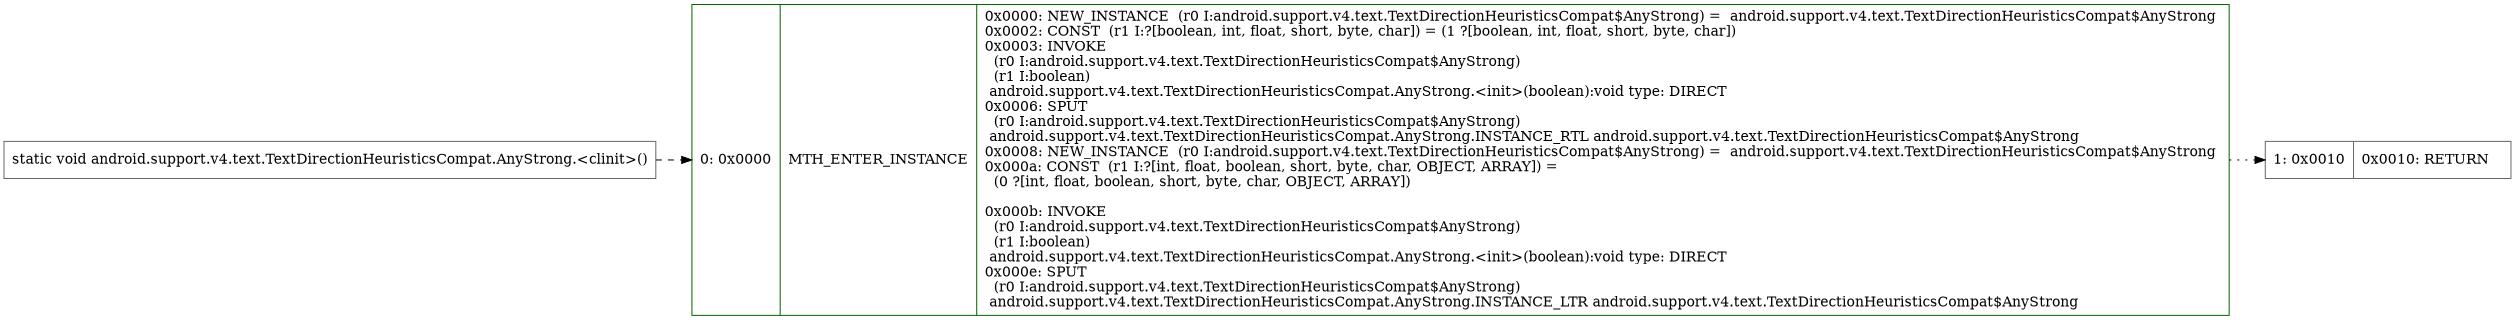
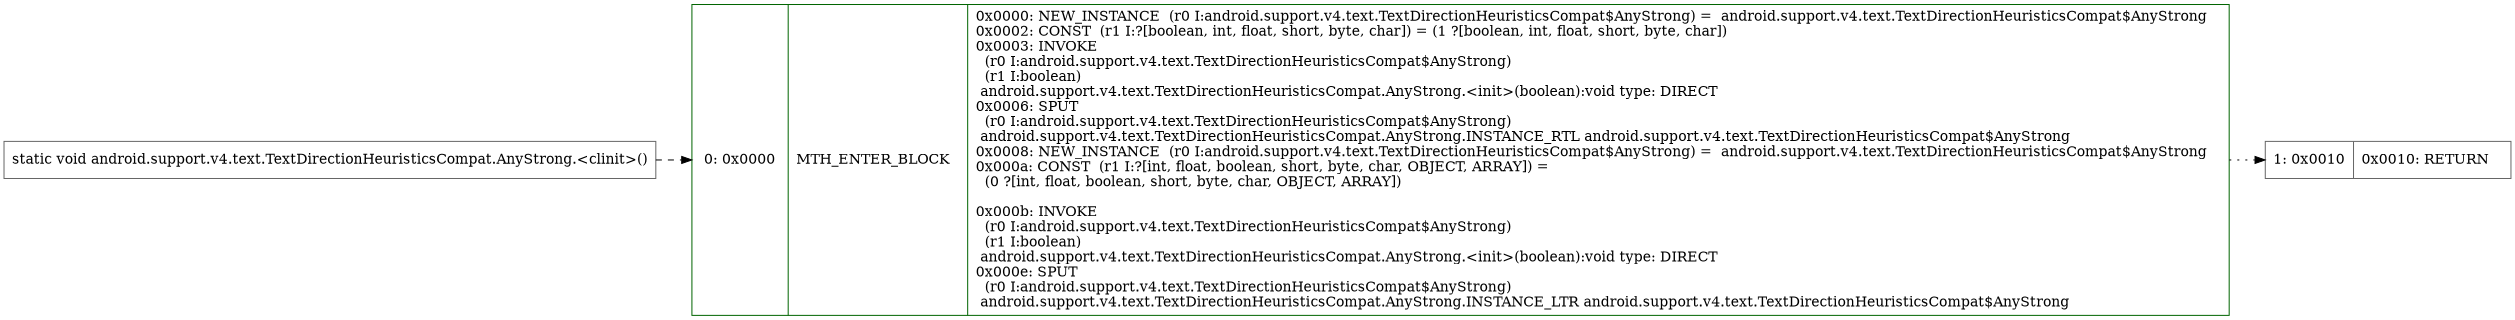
(878, 159) -> (873, 159)
